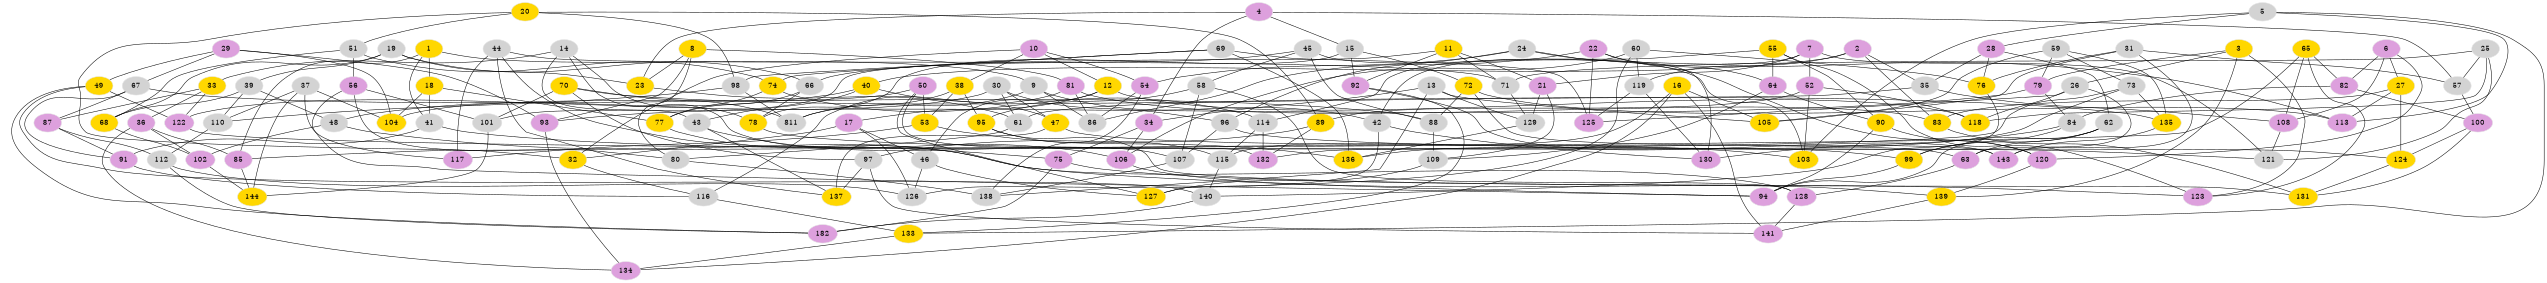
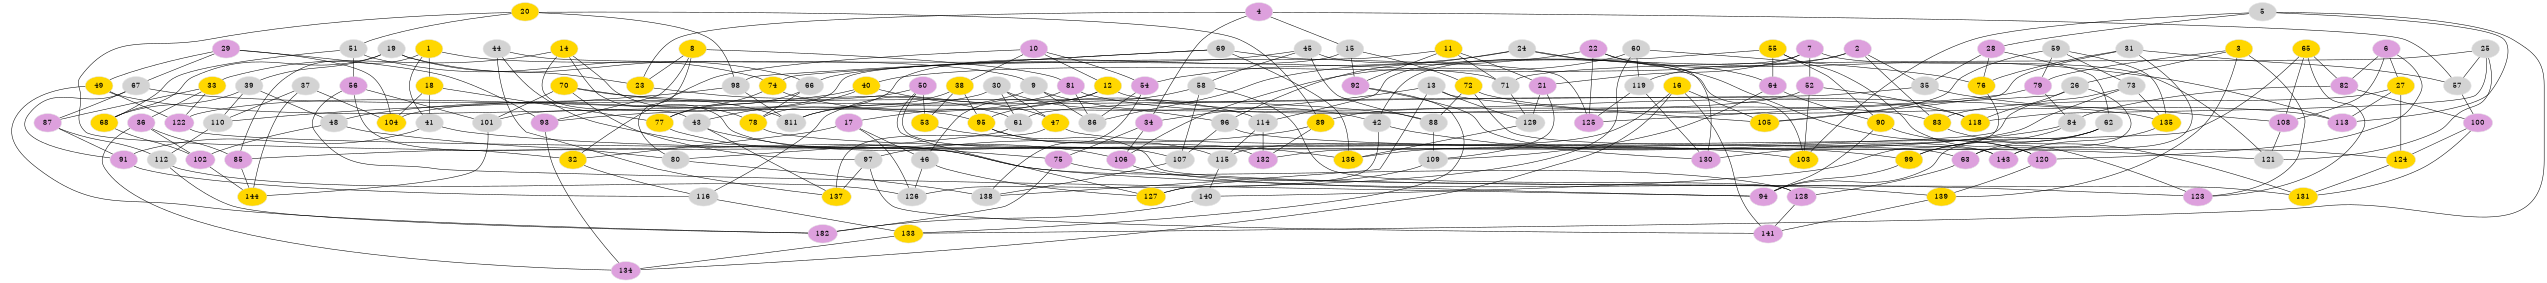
(564, 49) -> (564, 49)
(458, 160) -> none
(526, 182) -> (517, 112)
